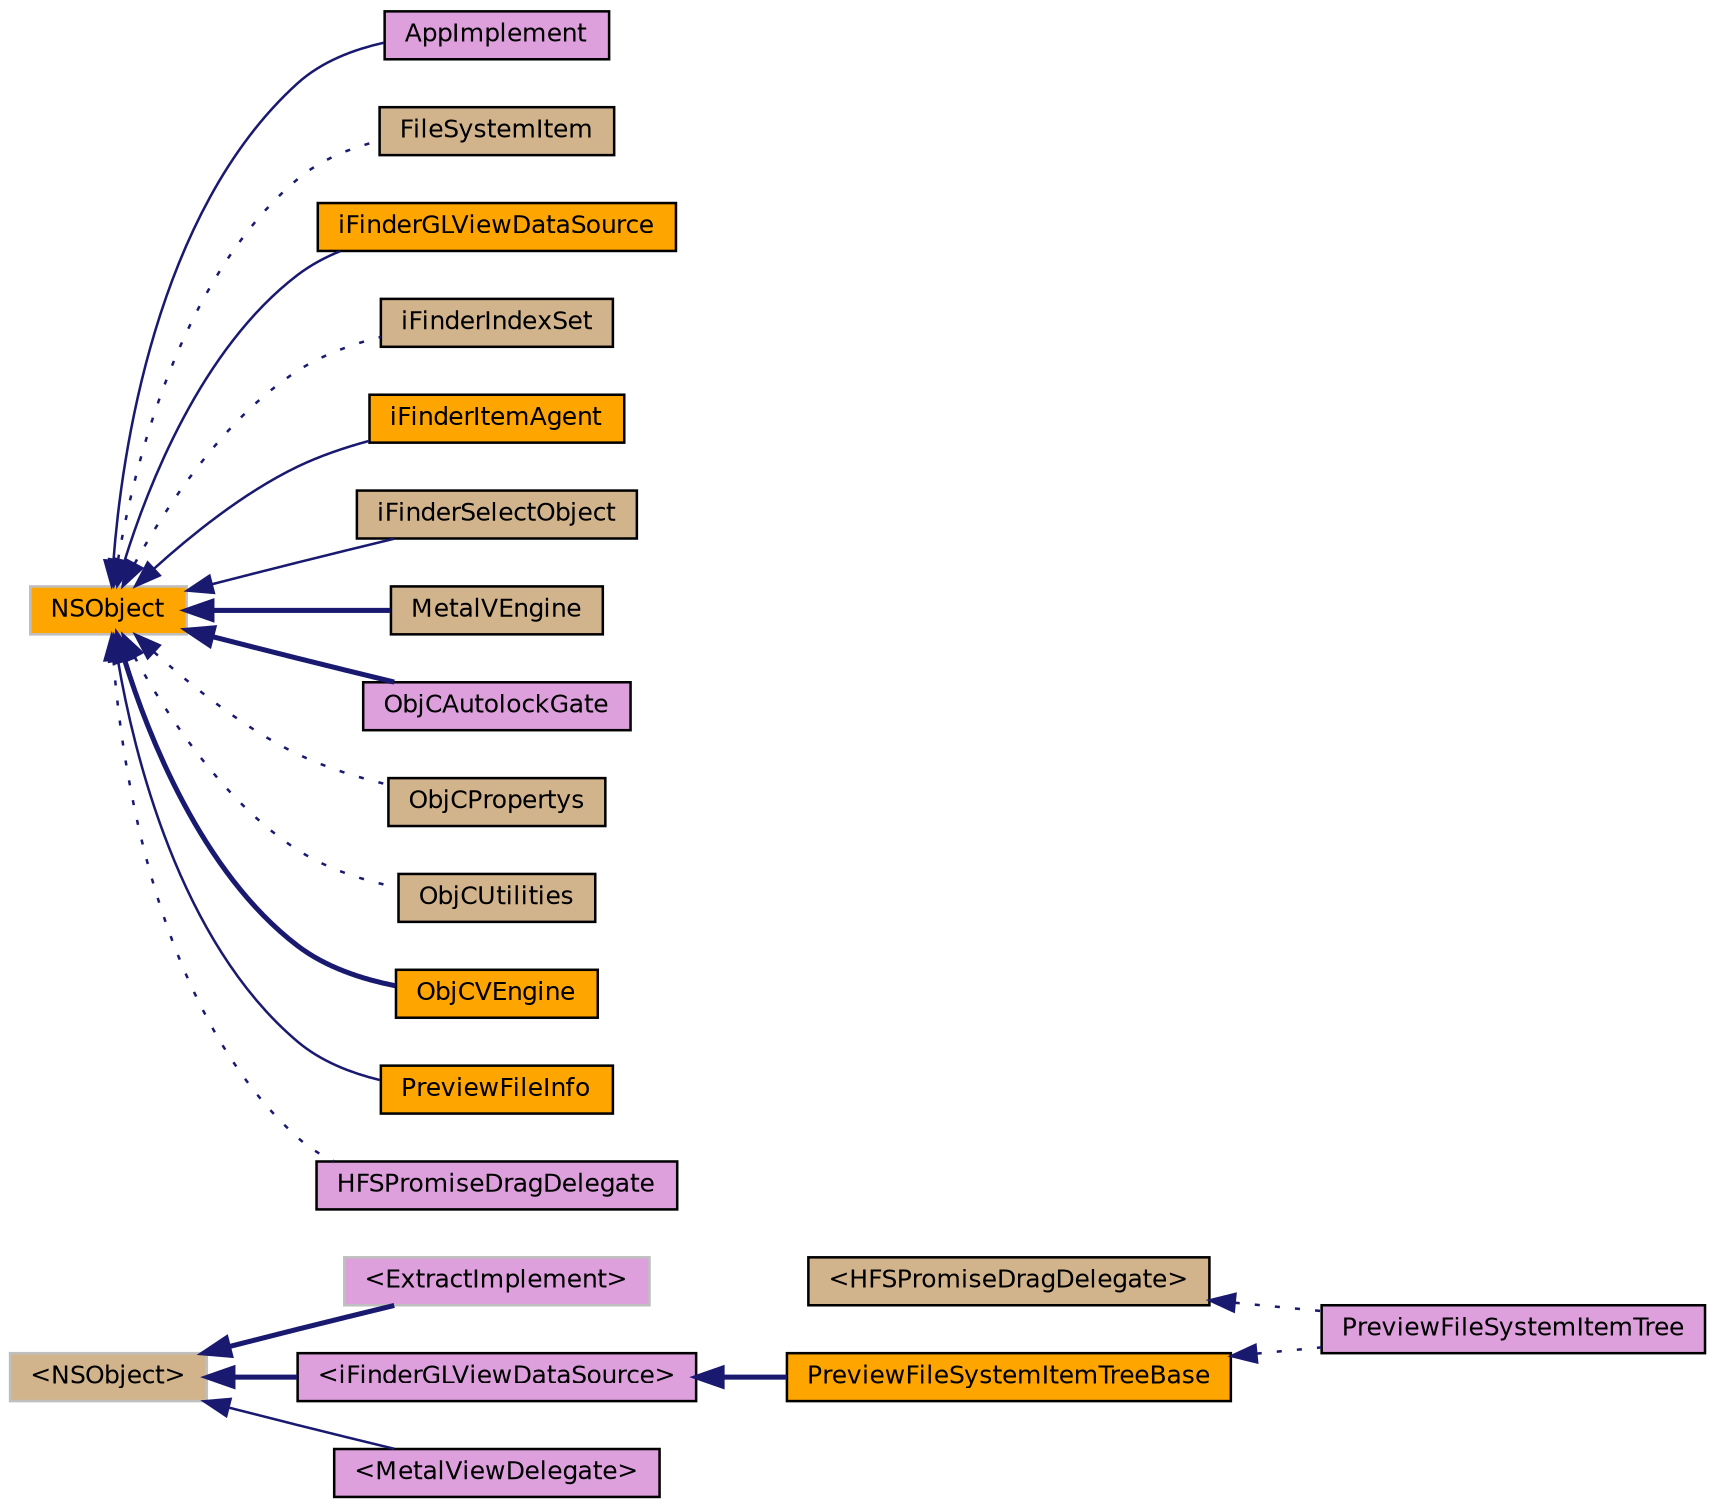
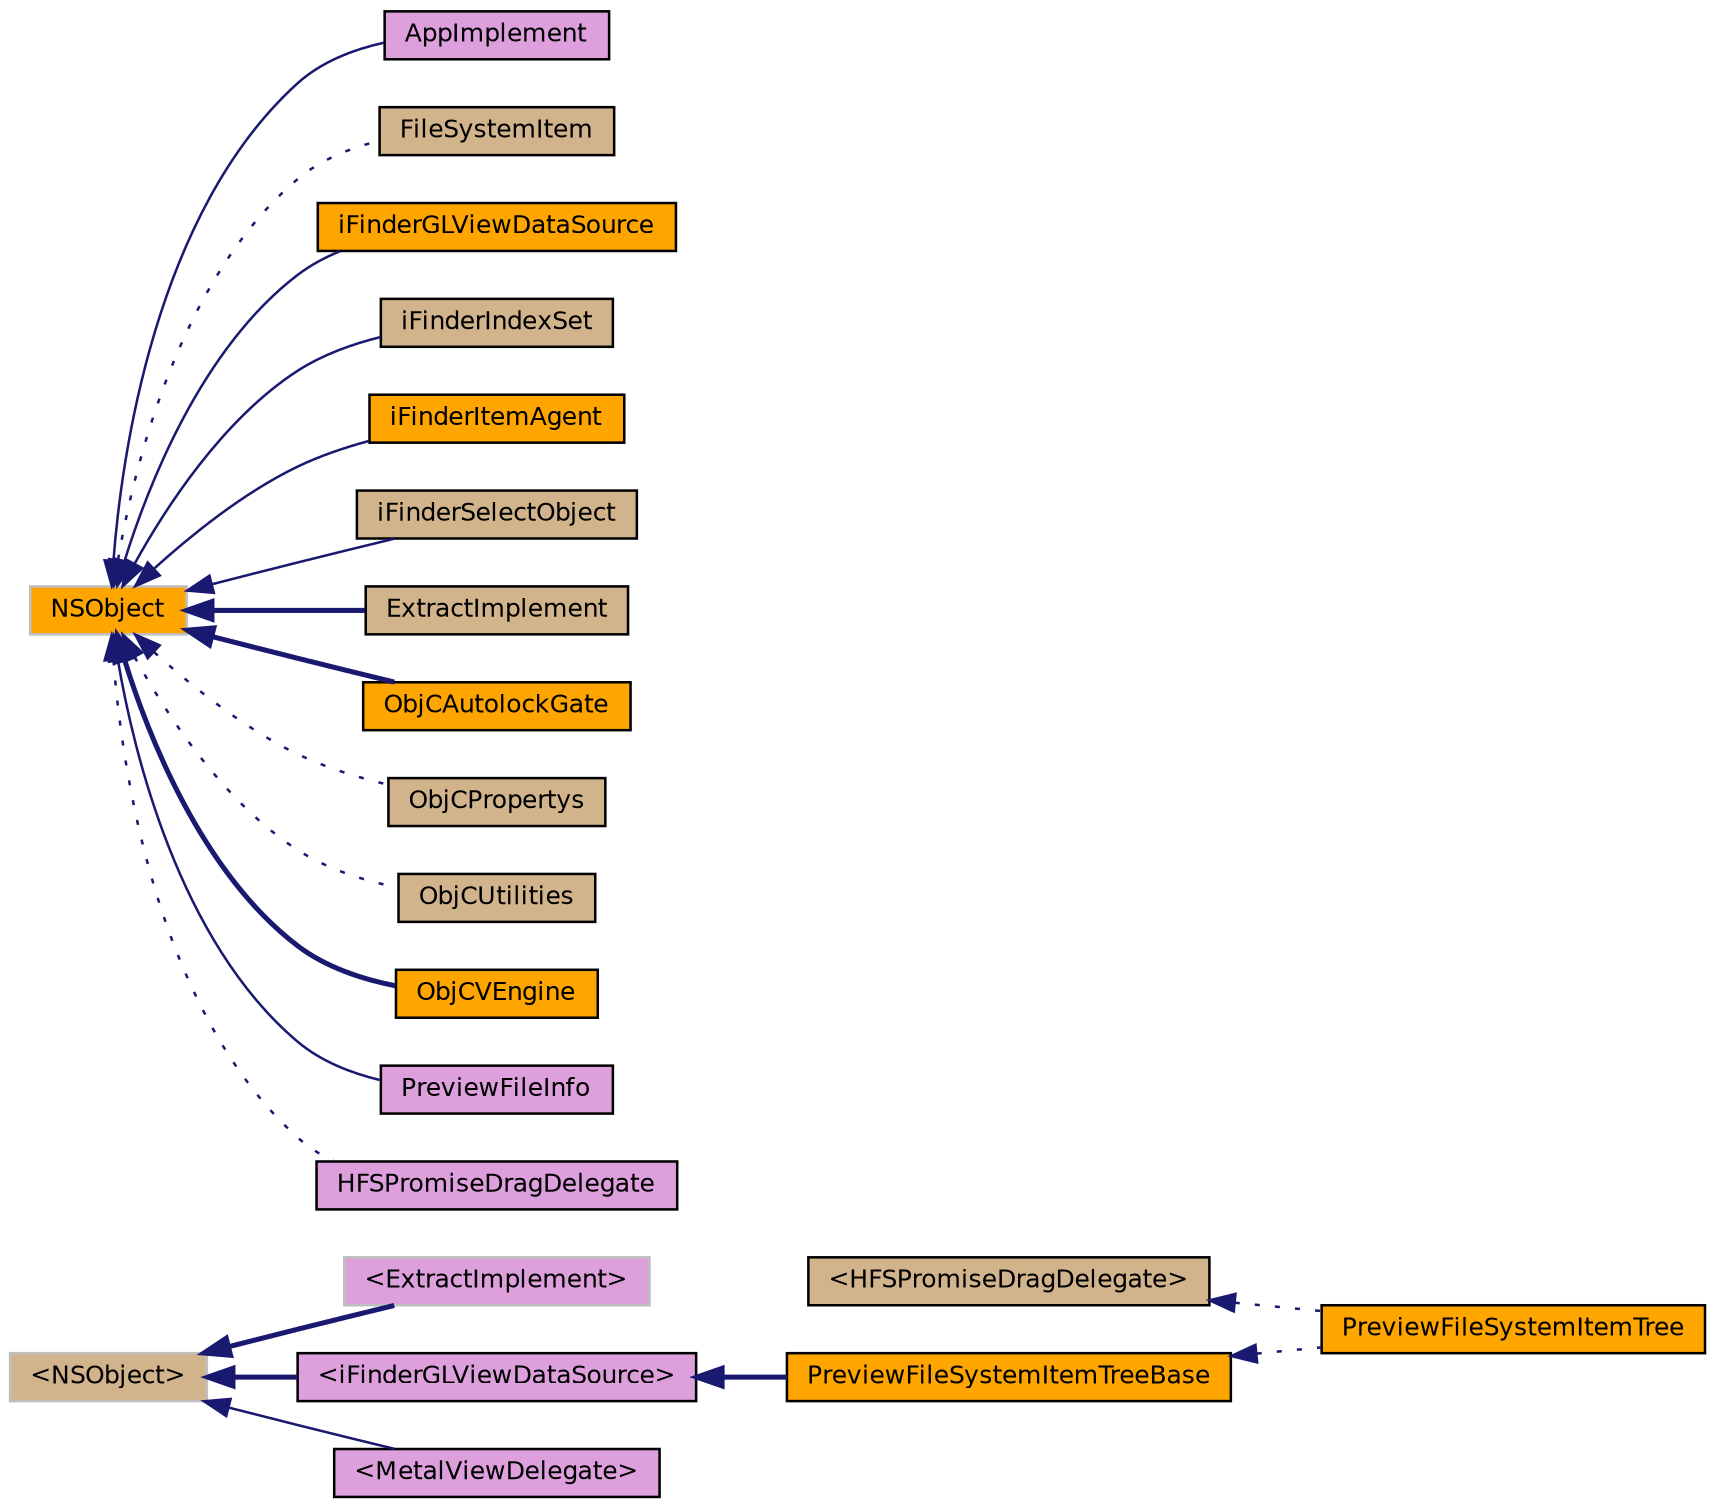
(235, 424) -> (235, 424)
(497, 610) -> (497, 610)
(497, 706) -> (497, 706)
(497, 1090) -> (497, 1090)
(1513, 1329) -> (1513, 1329)
